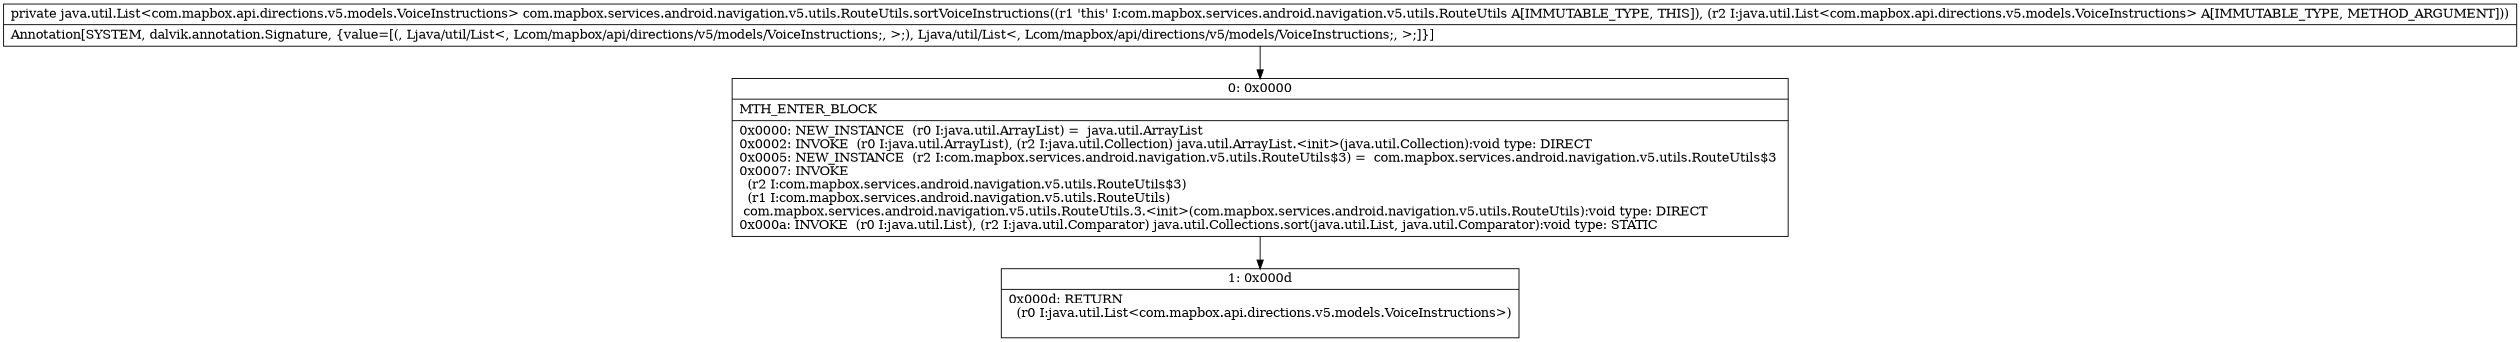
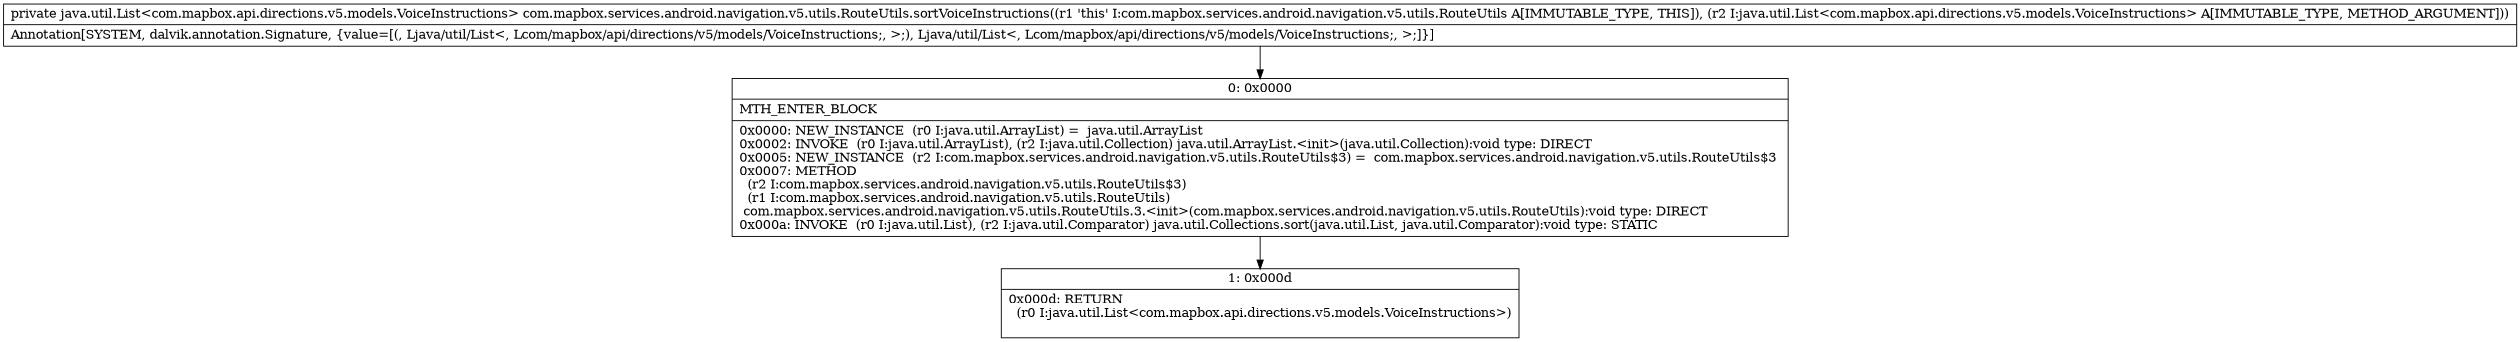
(798, 171) -> (802, 171)
